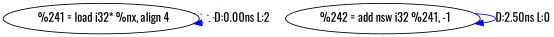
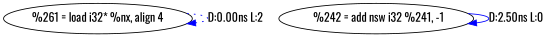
(101, 19) -> (98, 19)
